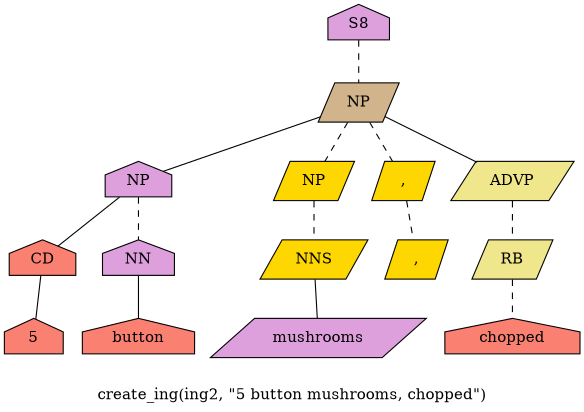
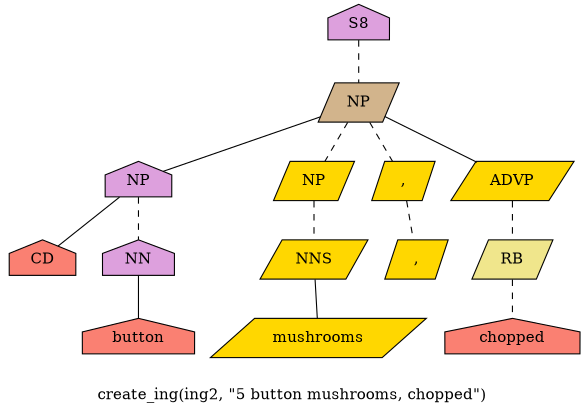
(512, 181) -> (512, 181)
(34, 338) -> none
(318, 338) -> (318, 338)
